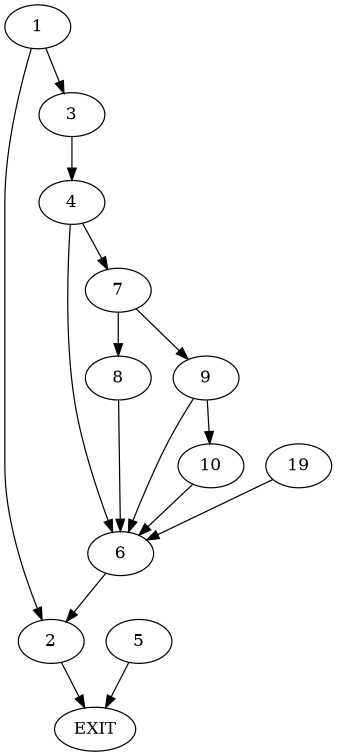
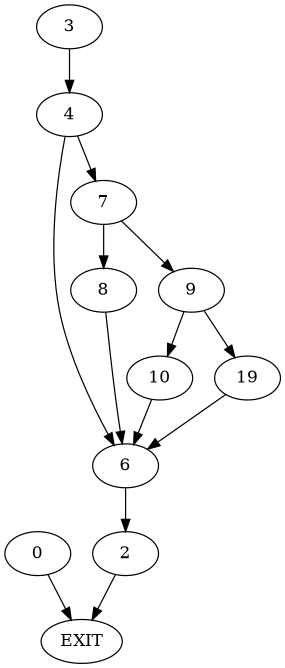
(38, 27) -> none
(160, 458) -> (216, 329)
(139, 641) -> (38, 554)
